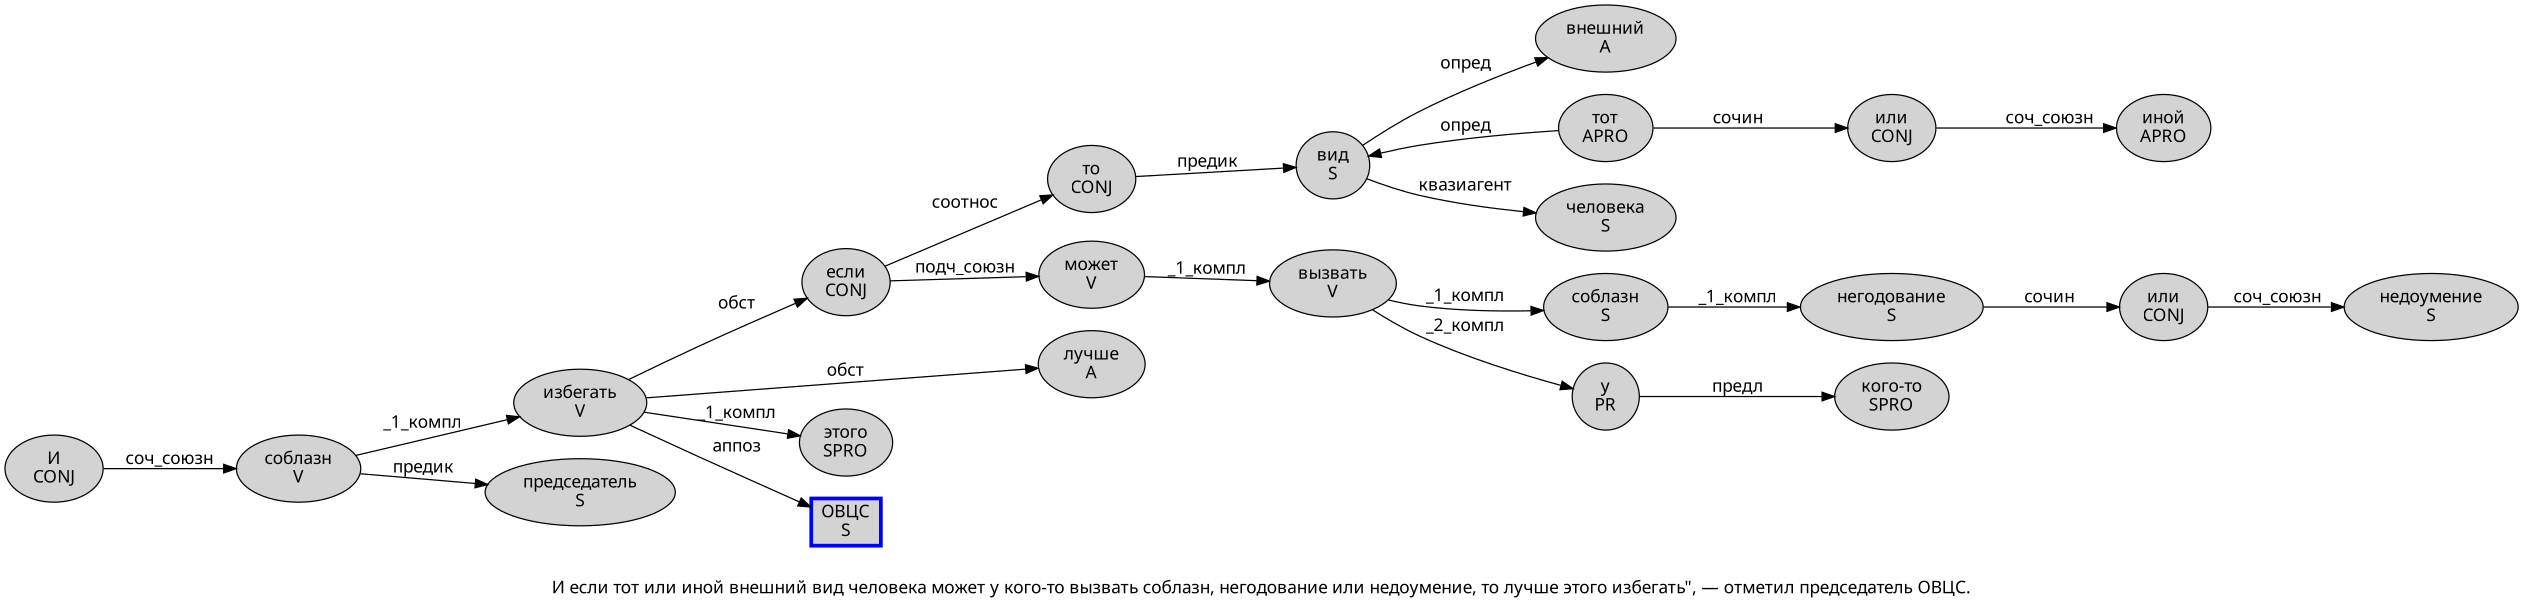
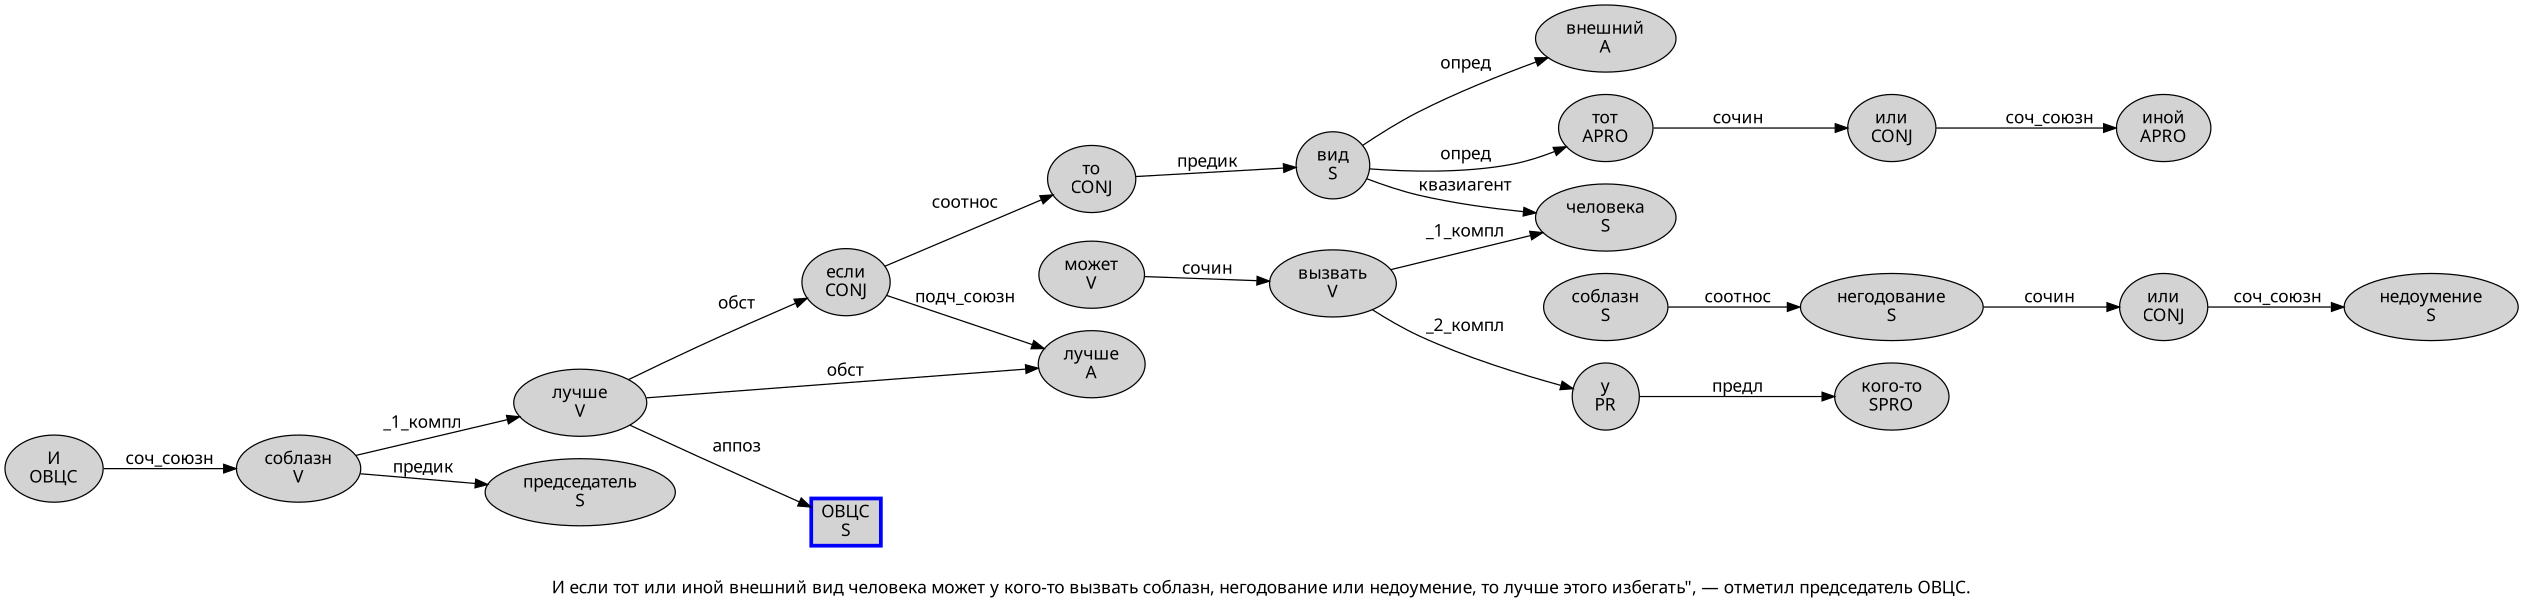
(1469, 139) -> (1463, 170)
(1207, 269) -> (1207, 269)
(958, 279) -> (959, 320)
(1738, 298) -> (1738, 298)
(1459, 310) -> (1461, 253)
(580, 403) -> (580, 403)
(846, 443) -> none
(54, 469) -> (54, 469)
